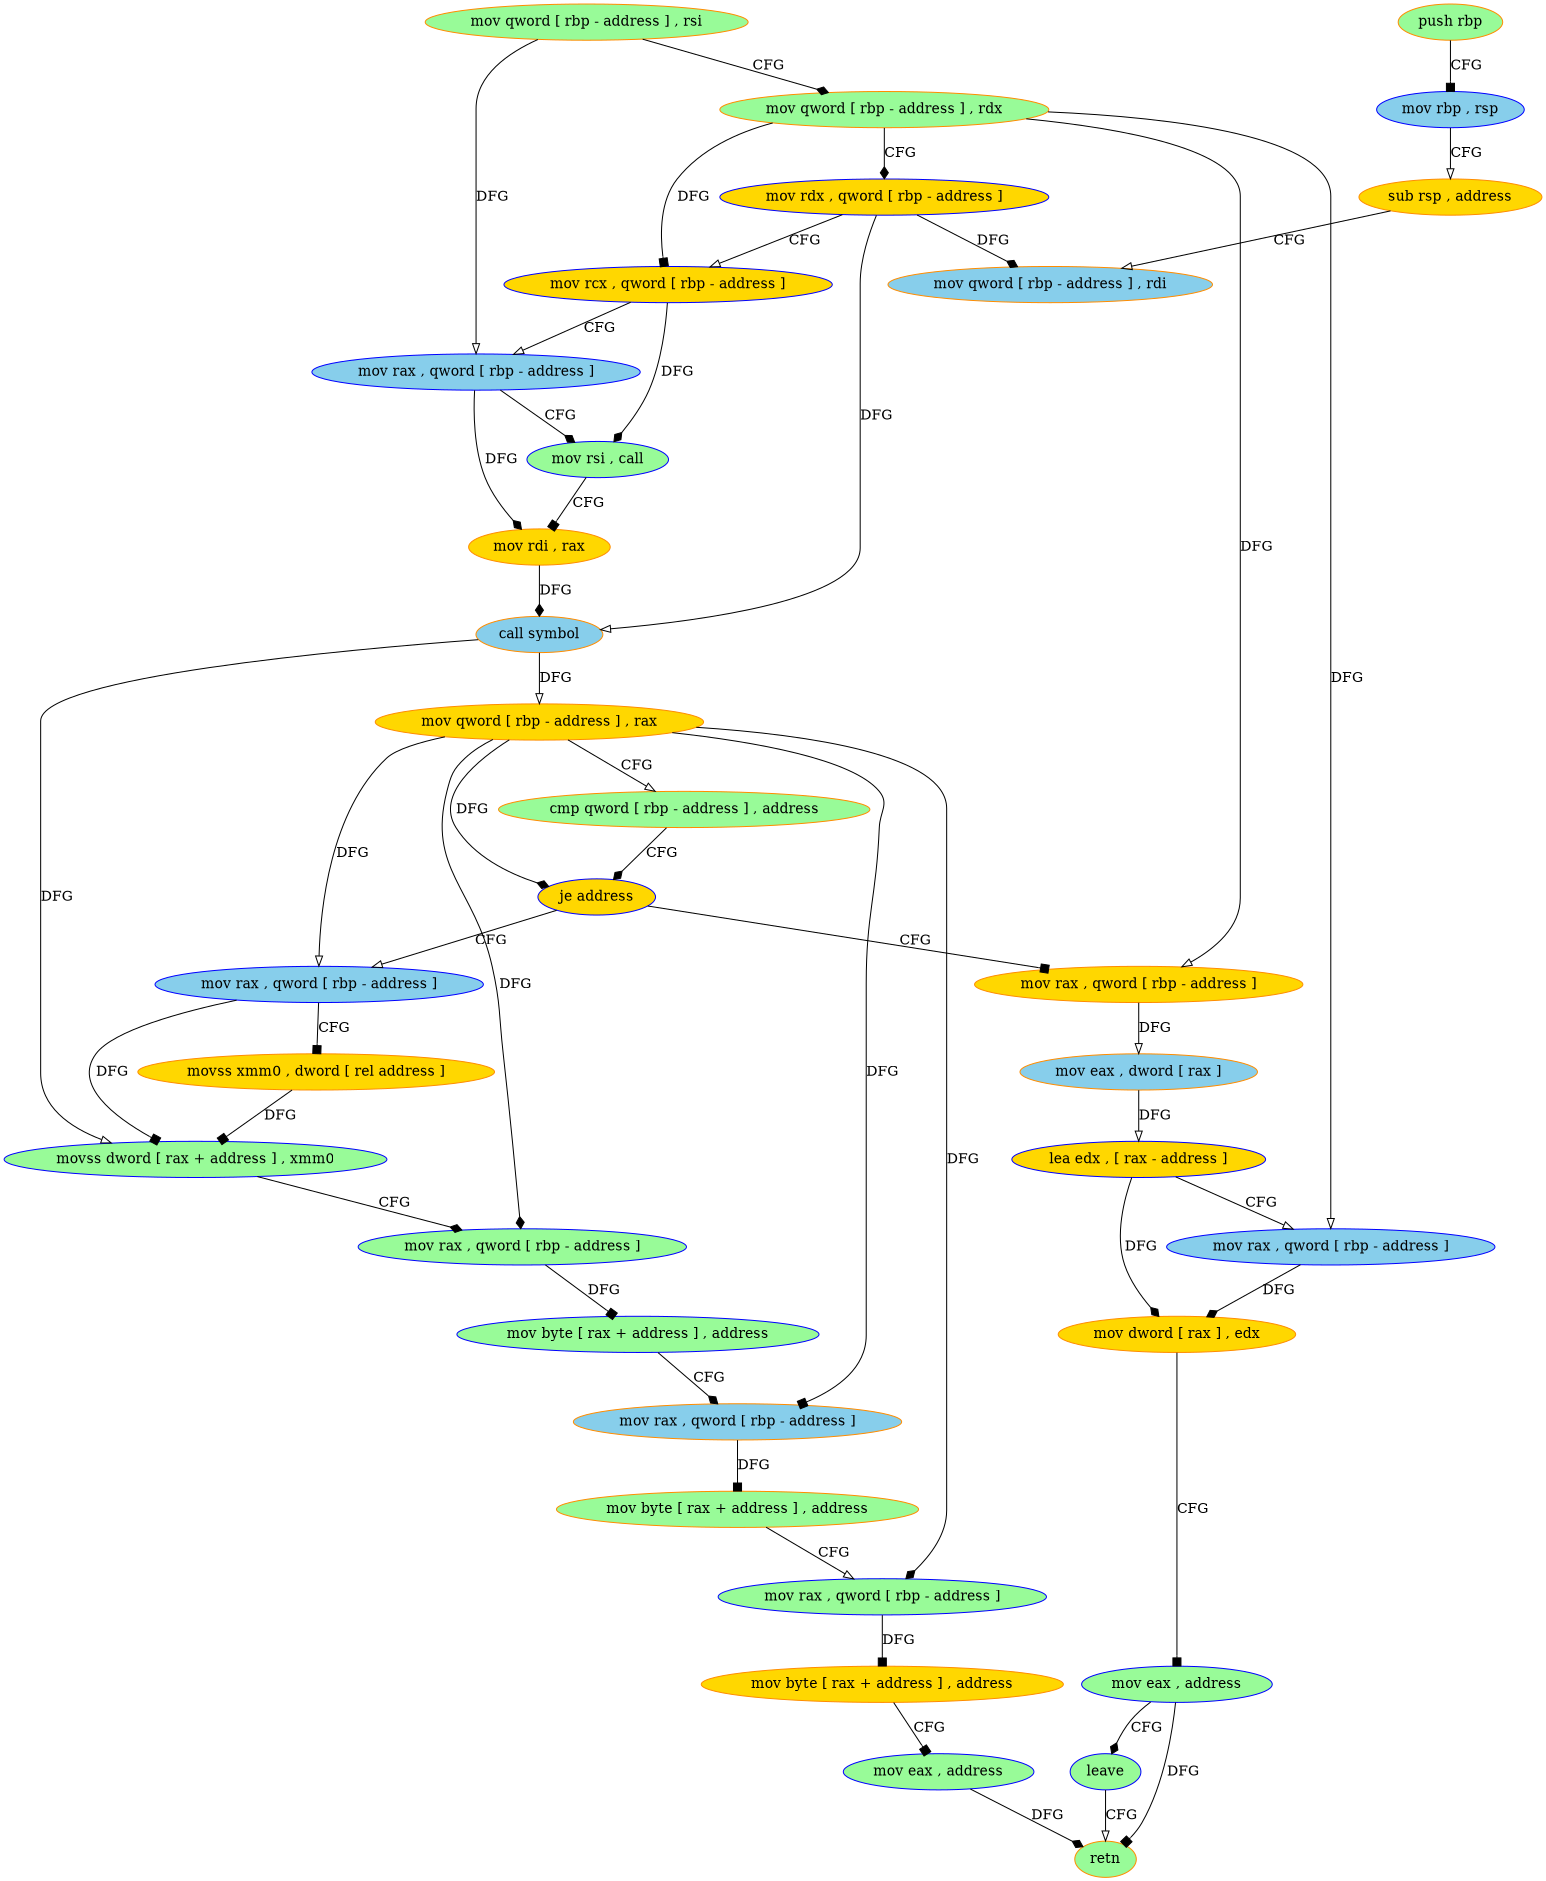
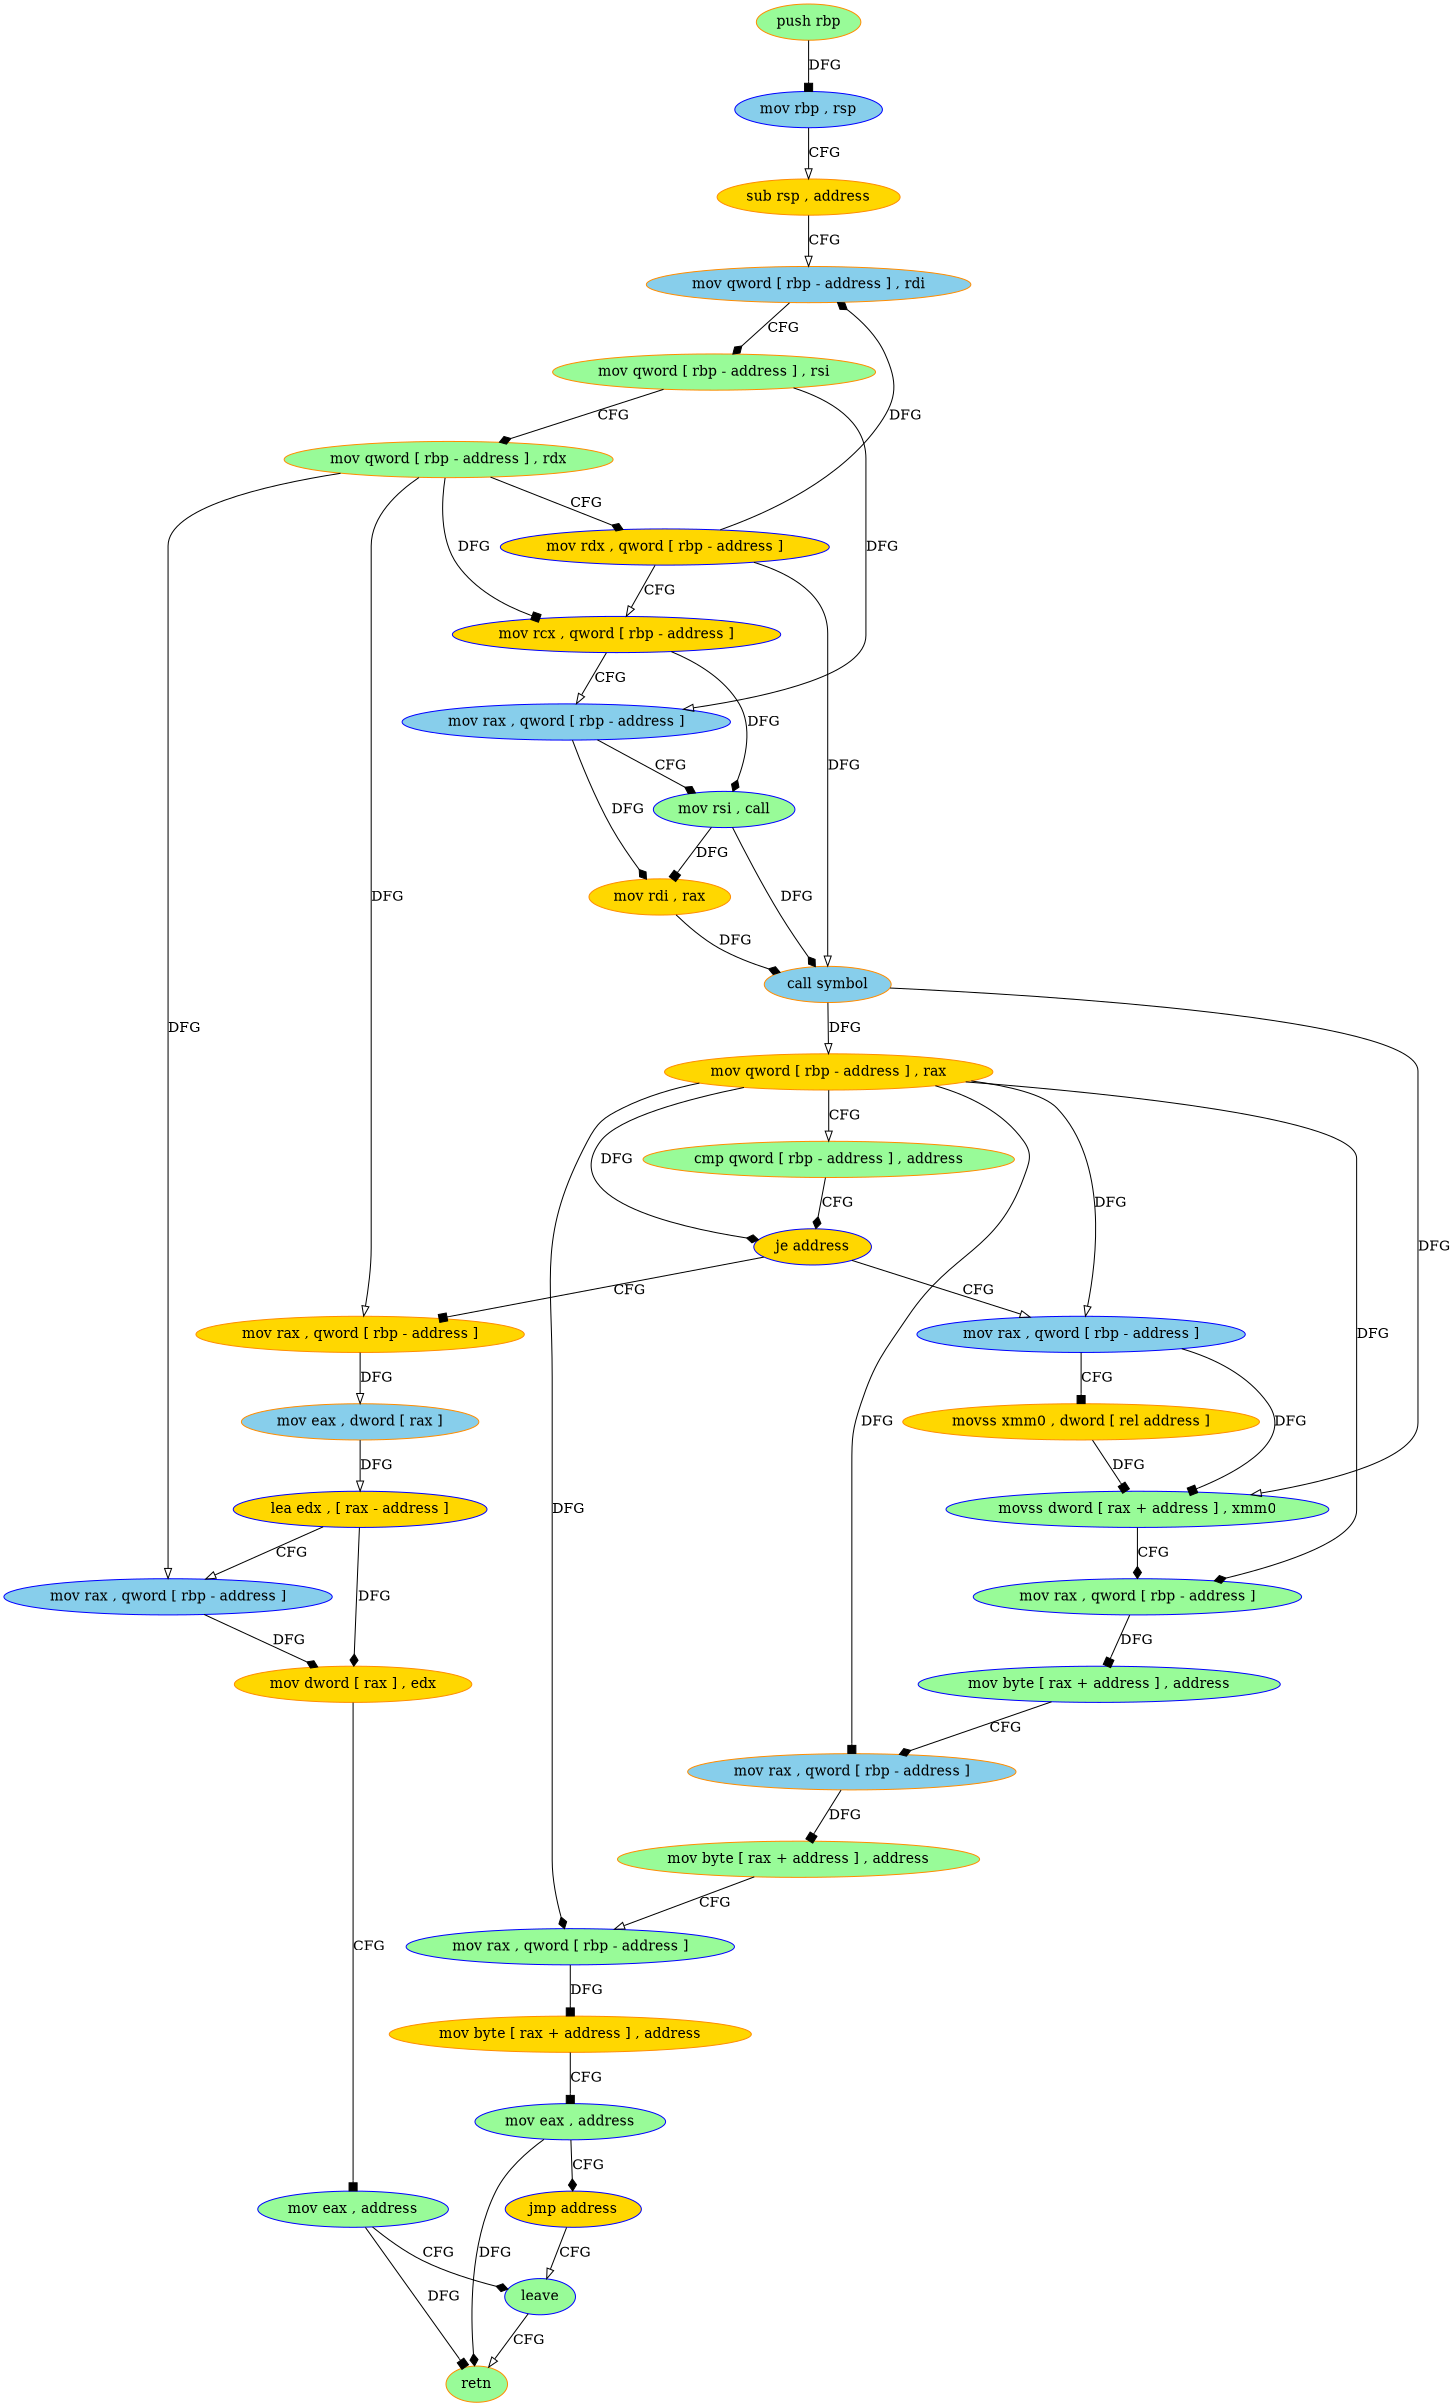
(1467, 66) -> (825, 66)
none -> (766, 324)
(589, 503) -> (713, 853)
none -> (768, 893)
none -> (573, 2209)
